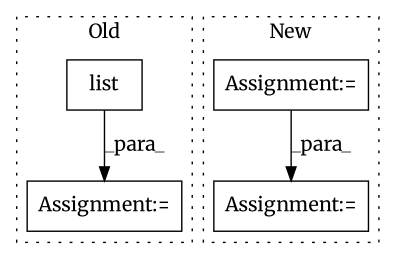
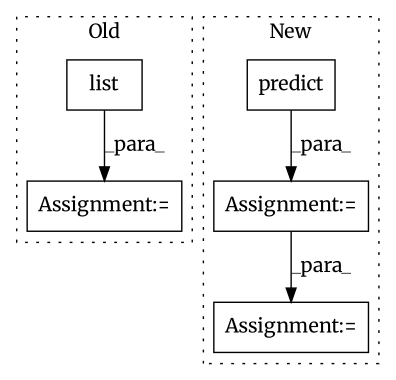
none -> (291, 85)
